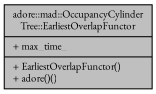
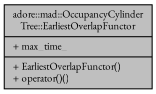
(35, 78) -> (41, 78)
